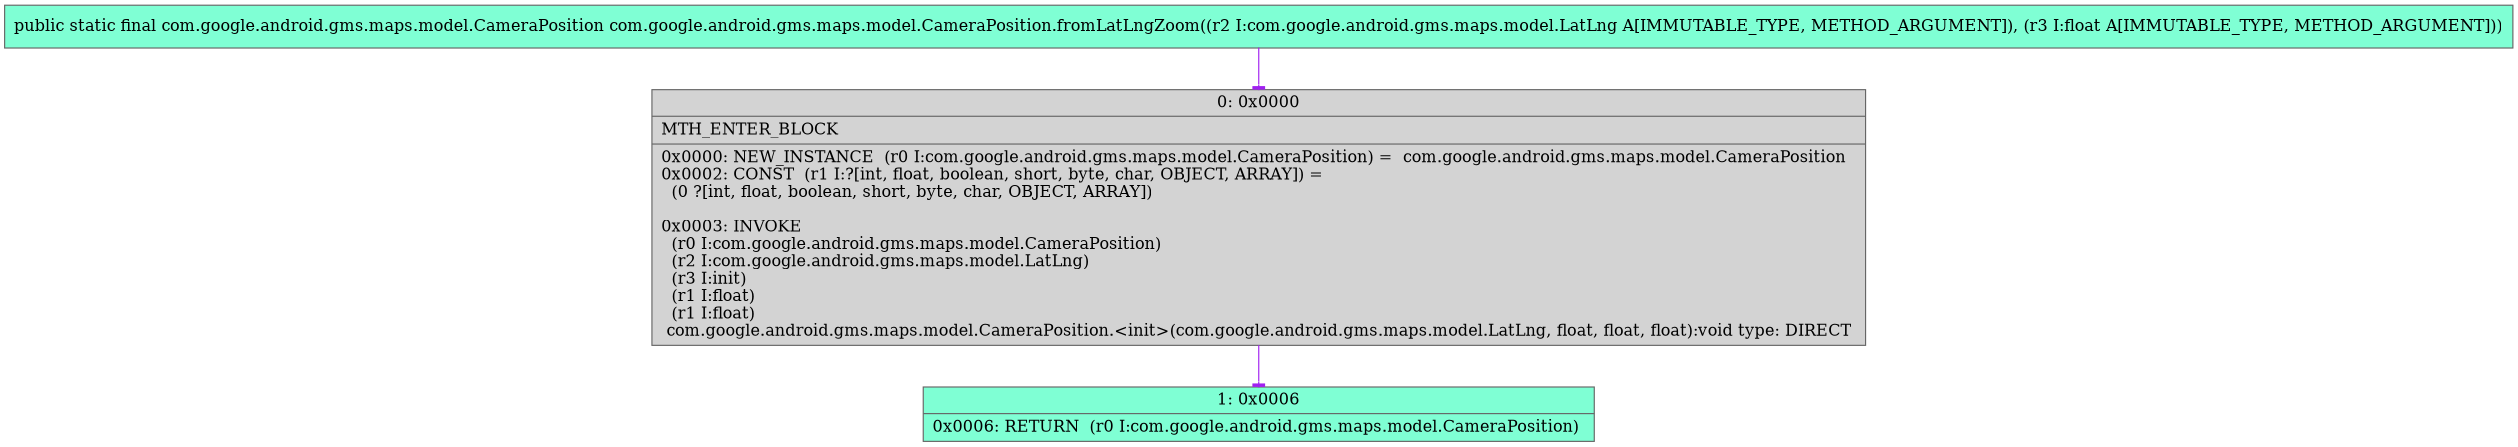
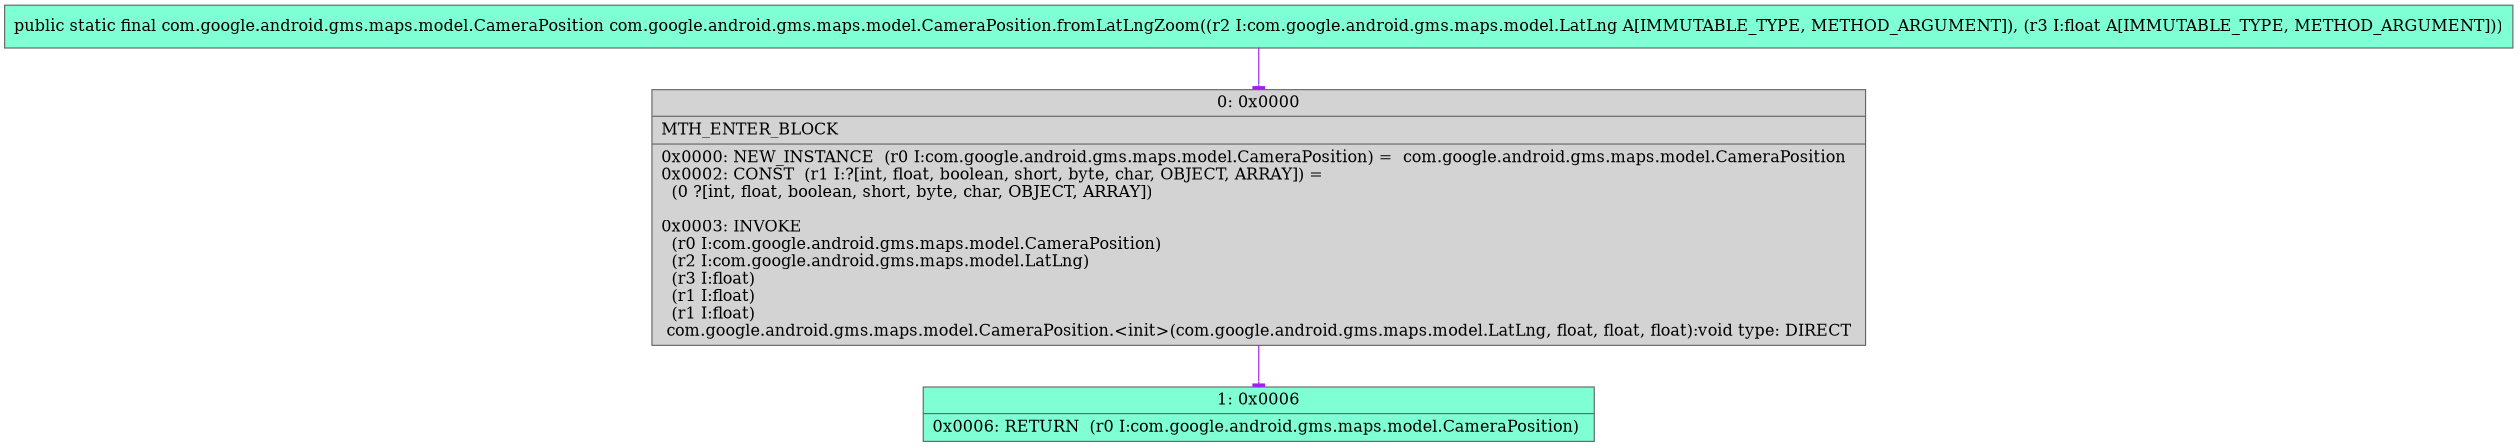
(704, 279) -> (709, 279)
